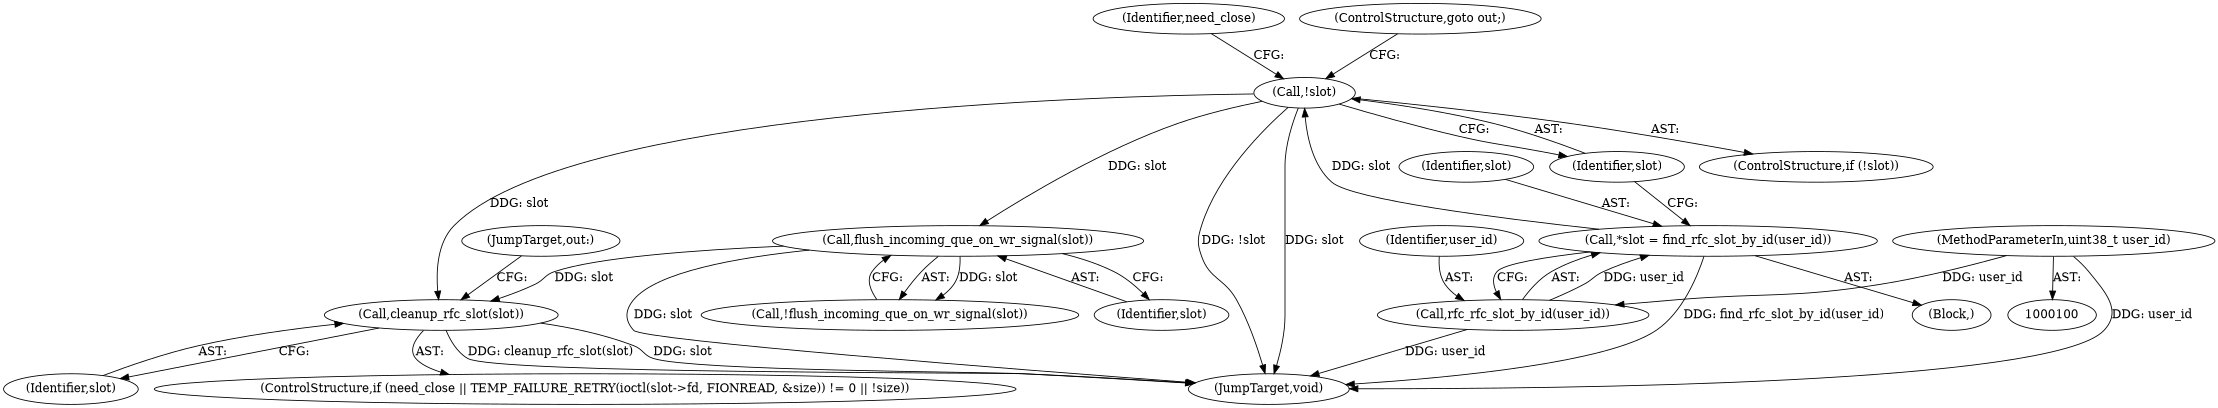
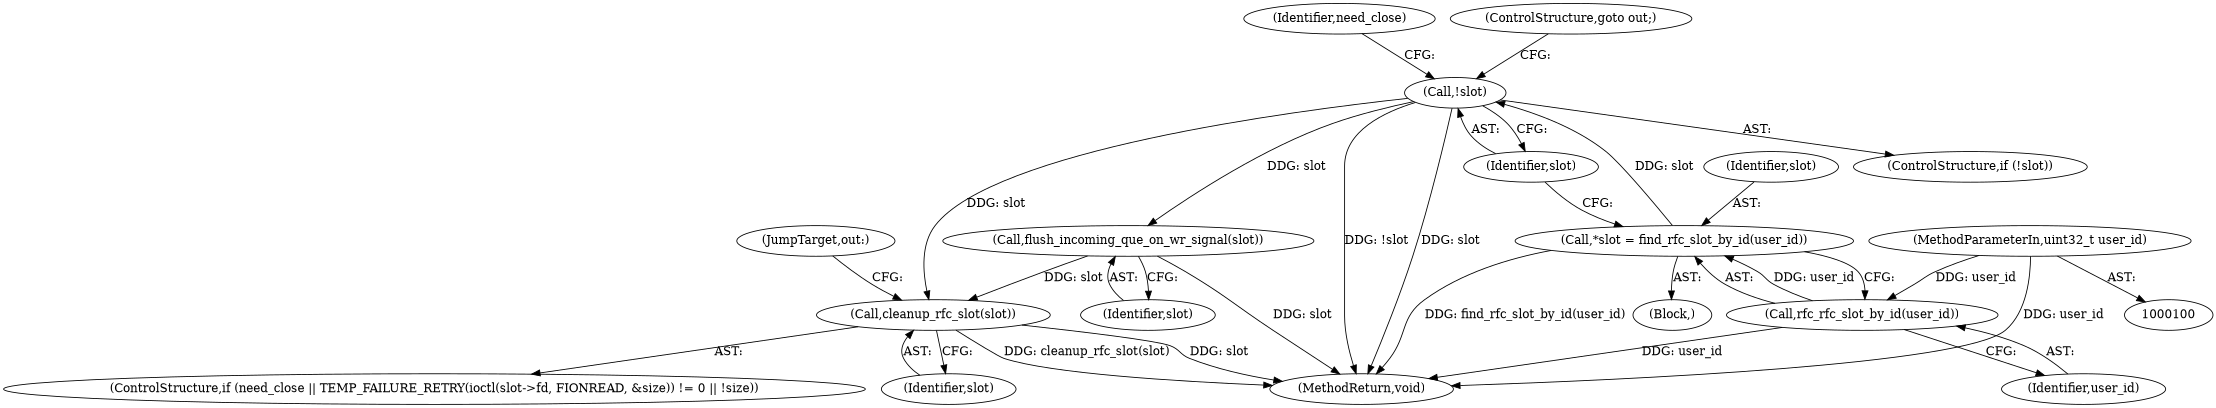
(2054, 241) -> (2030, 241)
(890, 315) -> none
none -> (1970, 351)
(1269, 389) -> (1362, 389)
